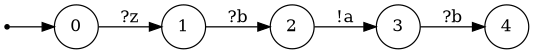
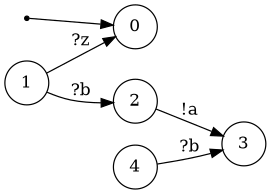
(124, 27) -> (76, 58)
(446, 27) -> (184, 159)
